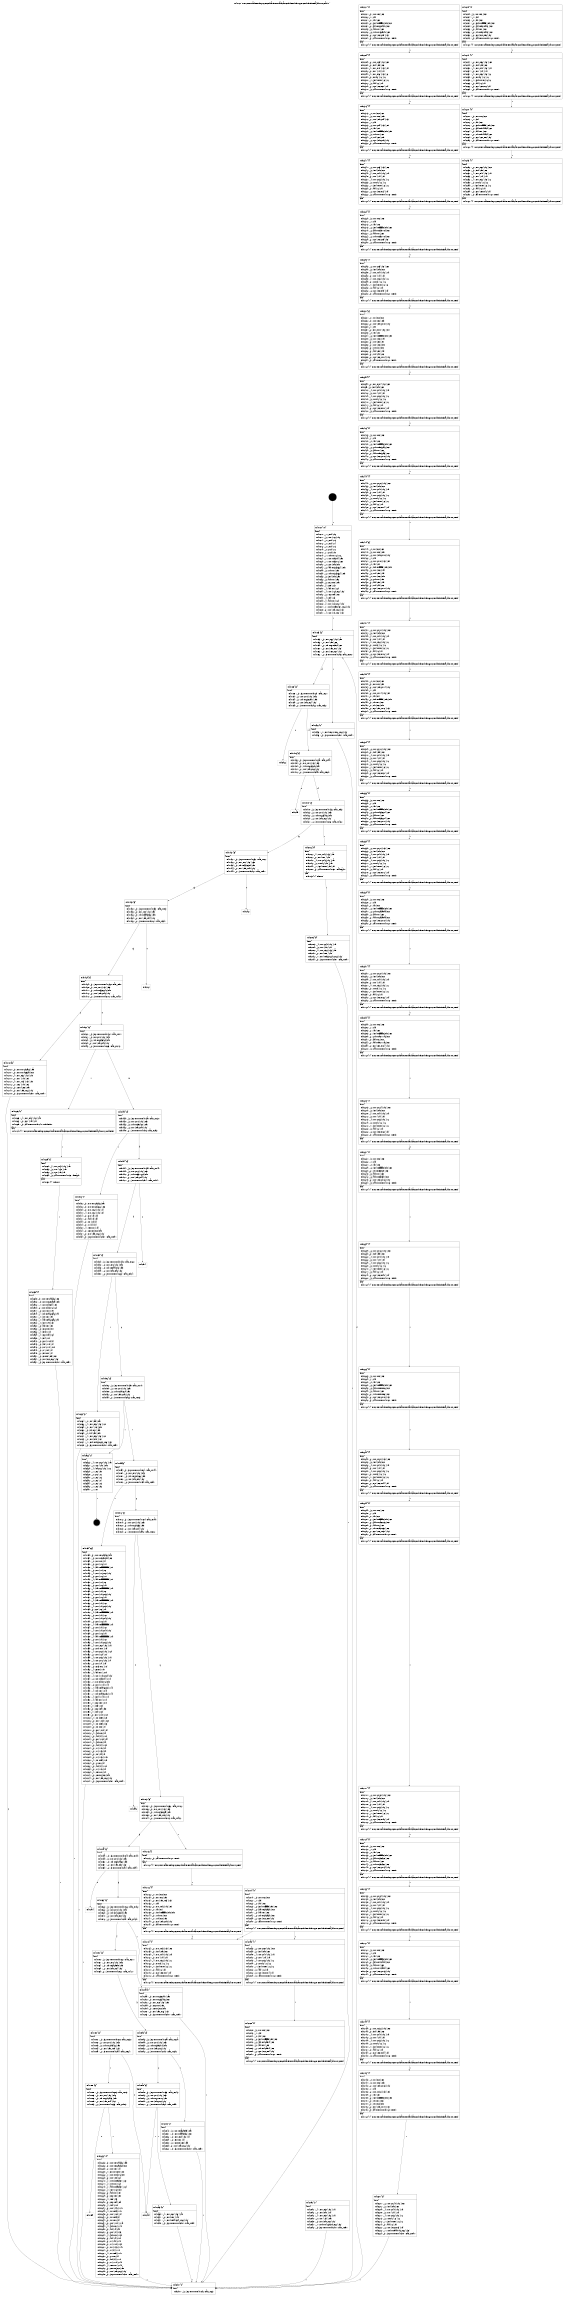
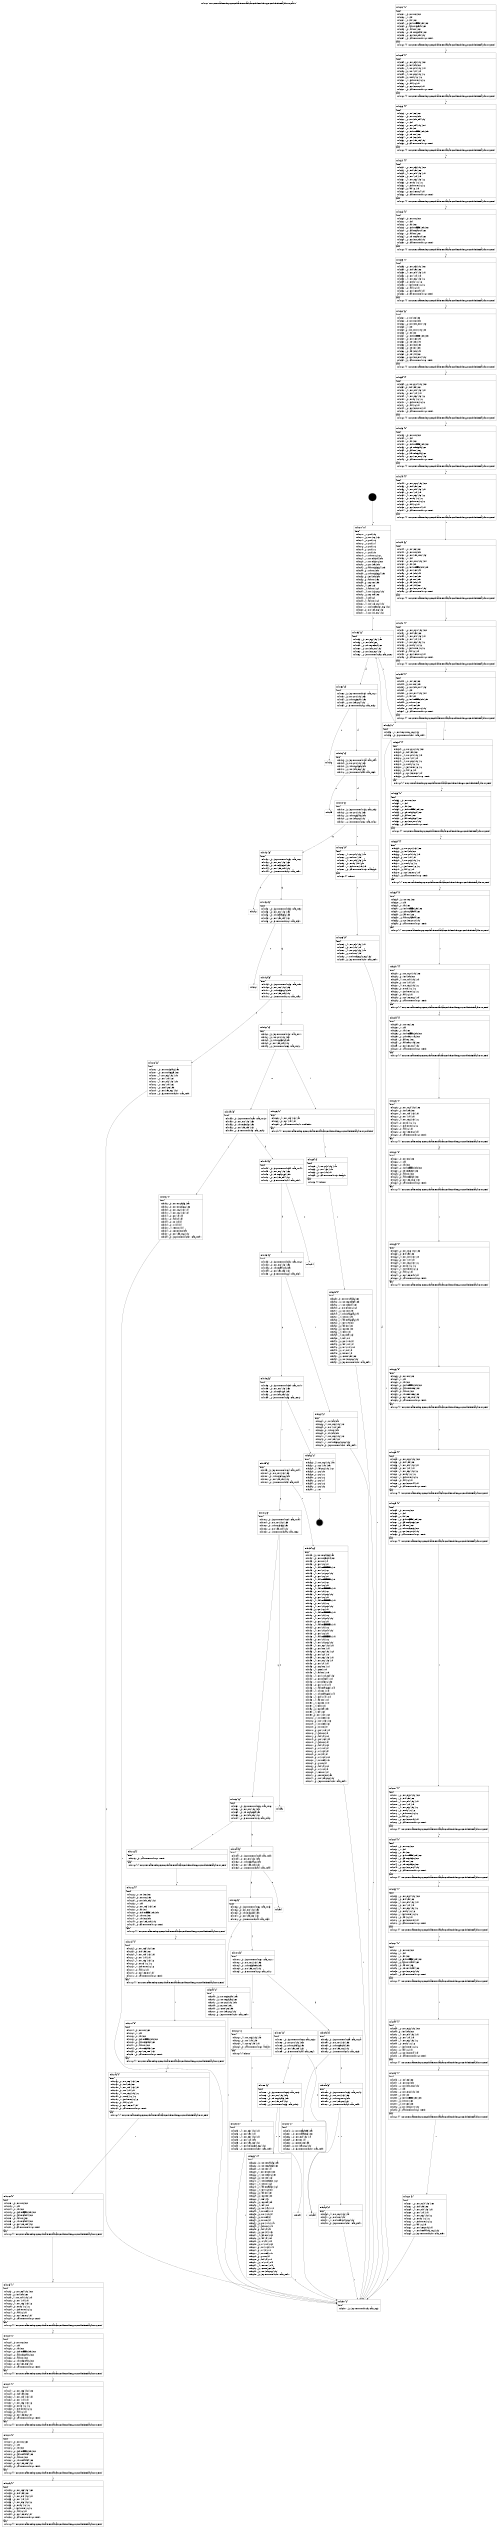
(245, 1935) -> (175, 2003)
none -> (251, 2042)
none -> (53, 2305)
